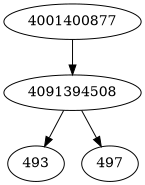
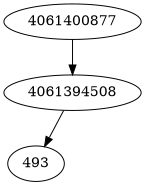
(73, 22) -> (73, 22)
(73, 93) -> (73, 93)
(110, 164) -> none
